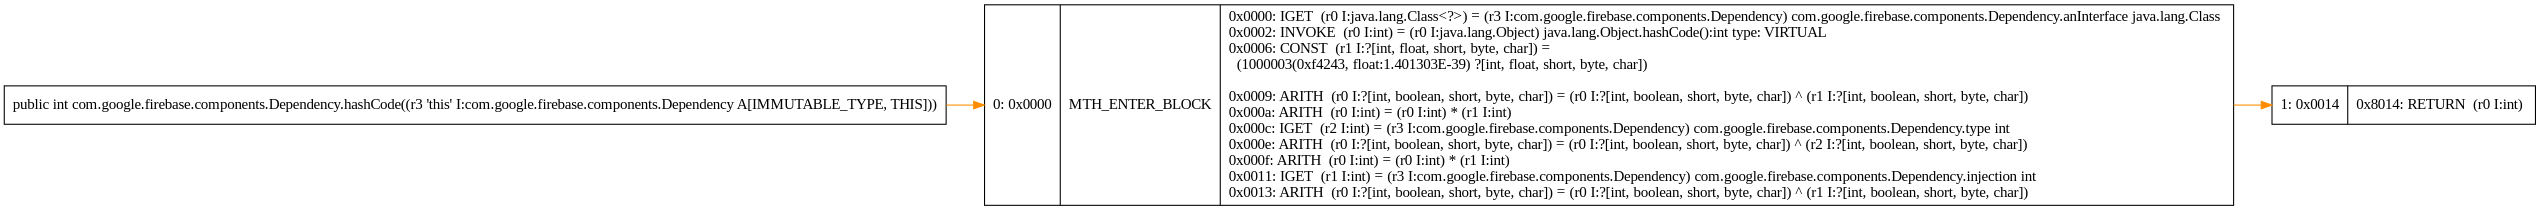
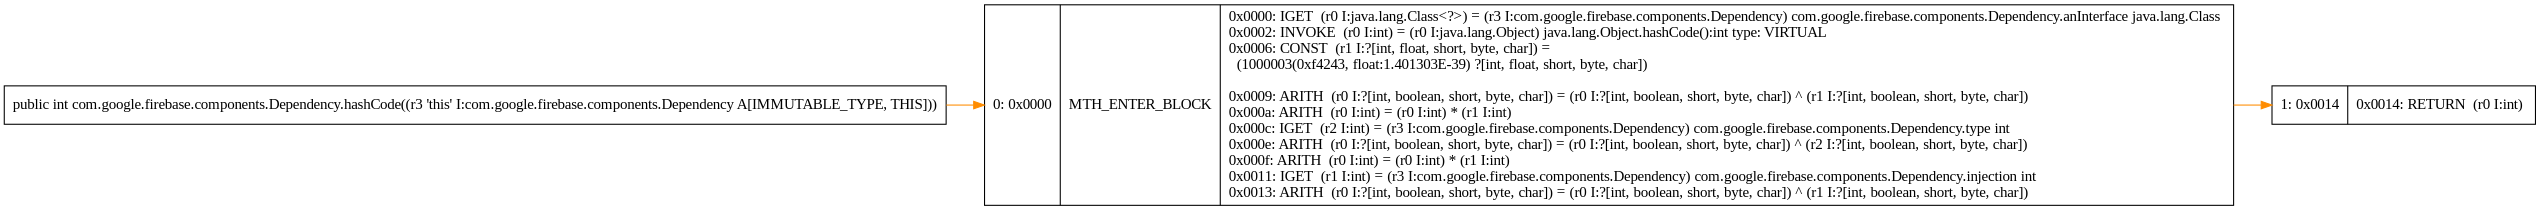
(2442, 105) -> (2442, 105)
